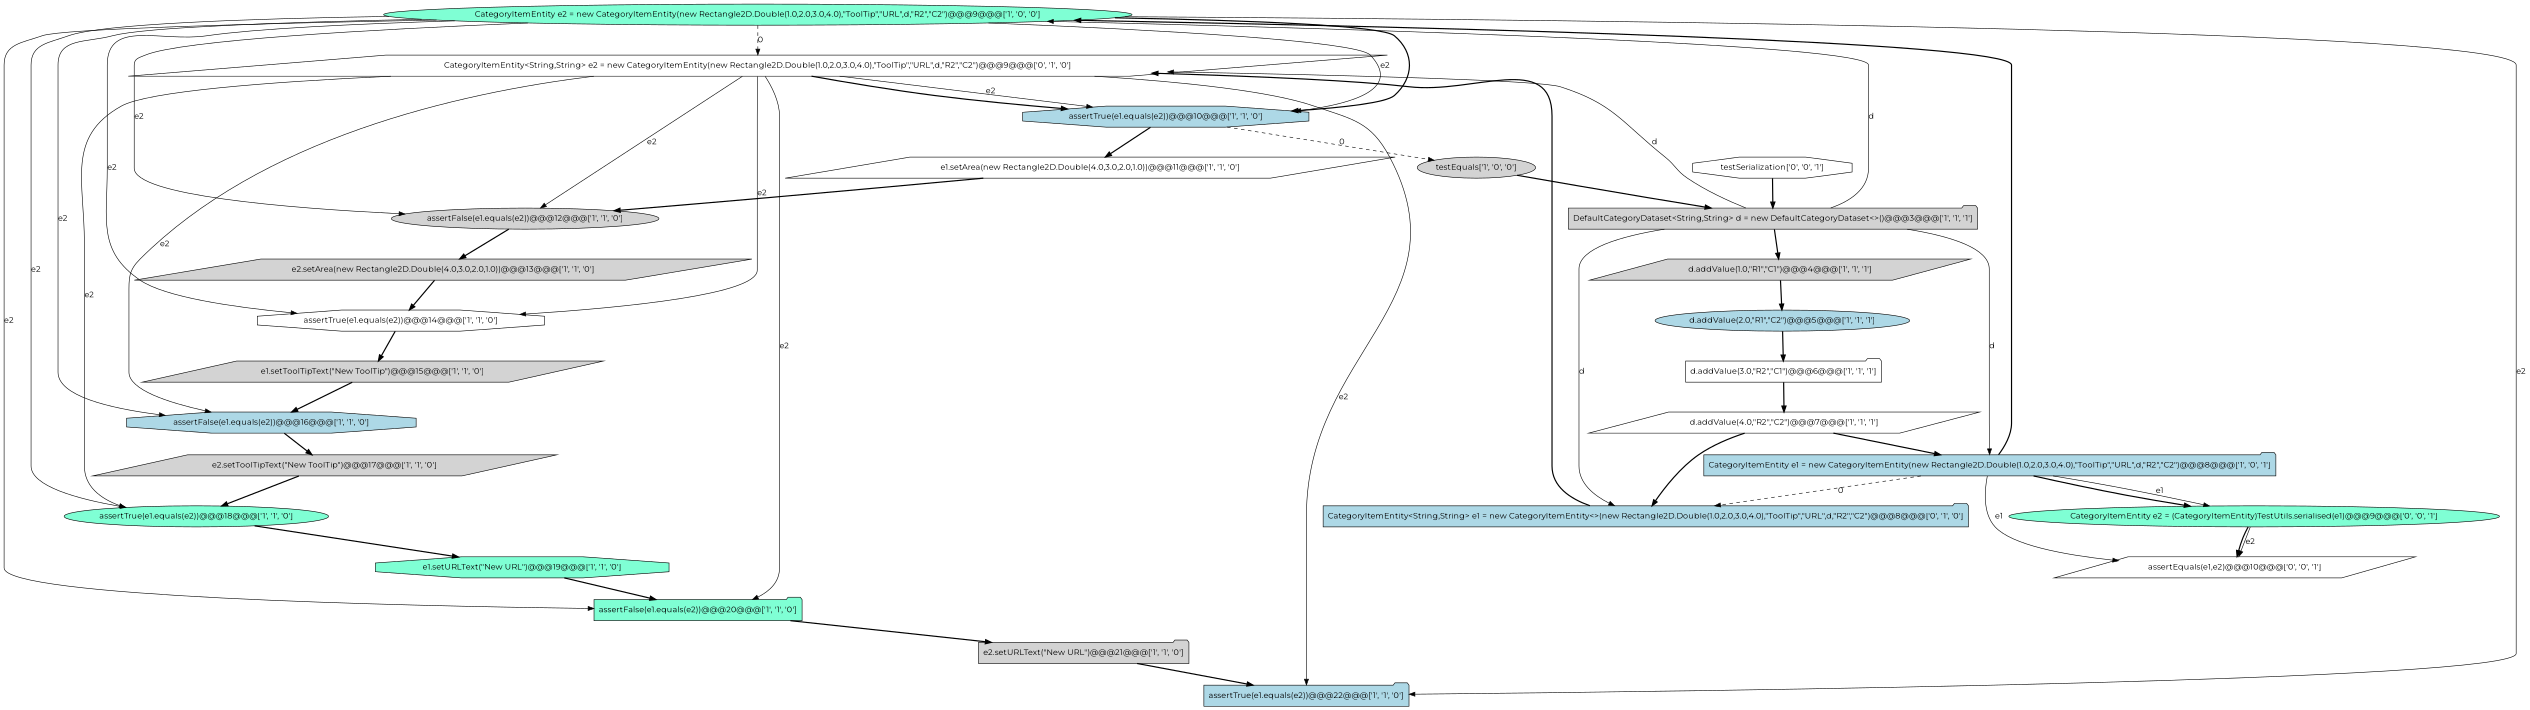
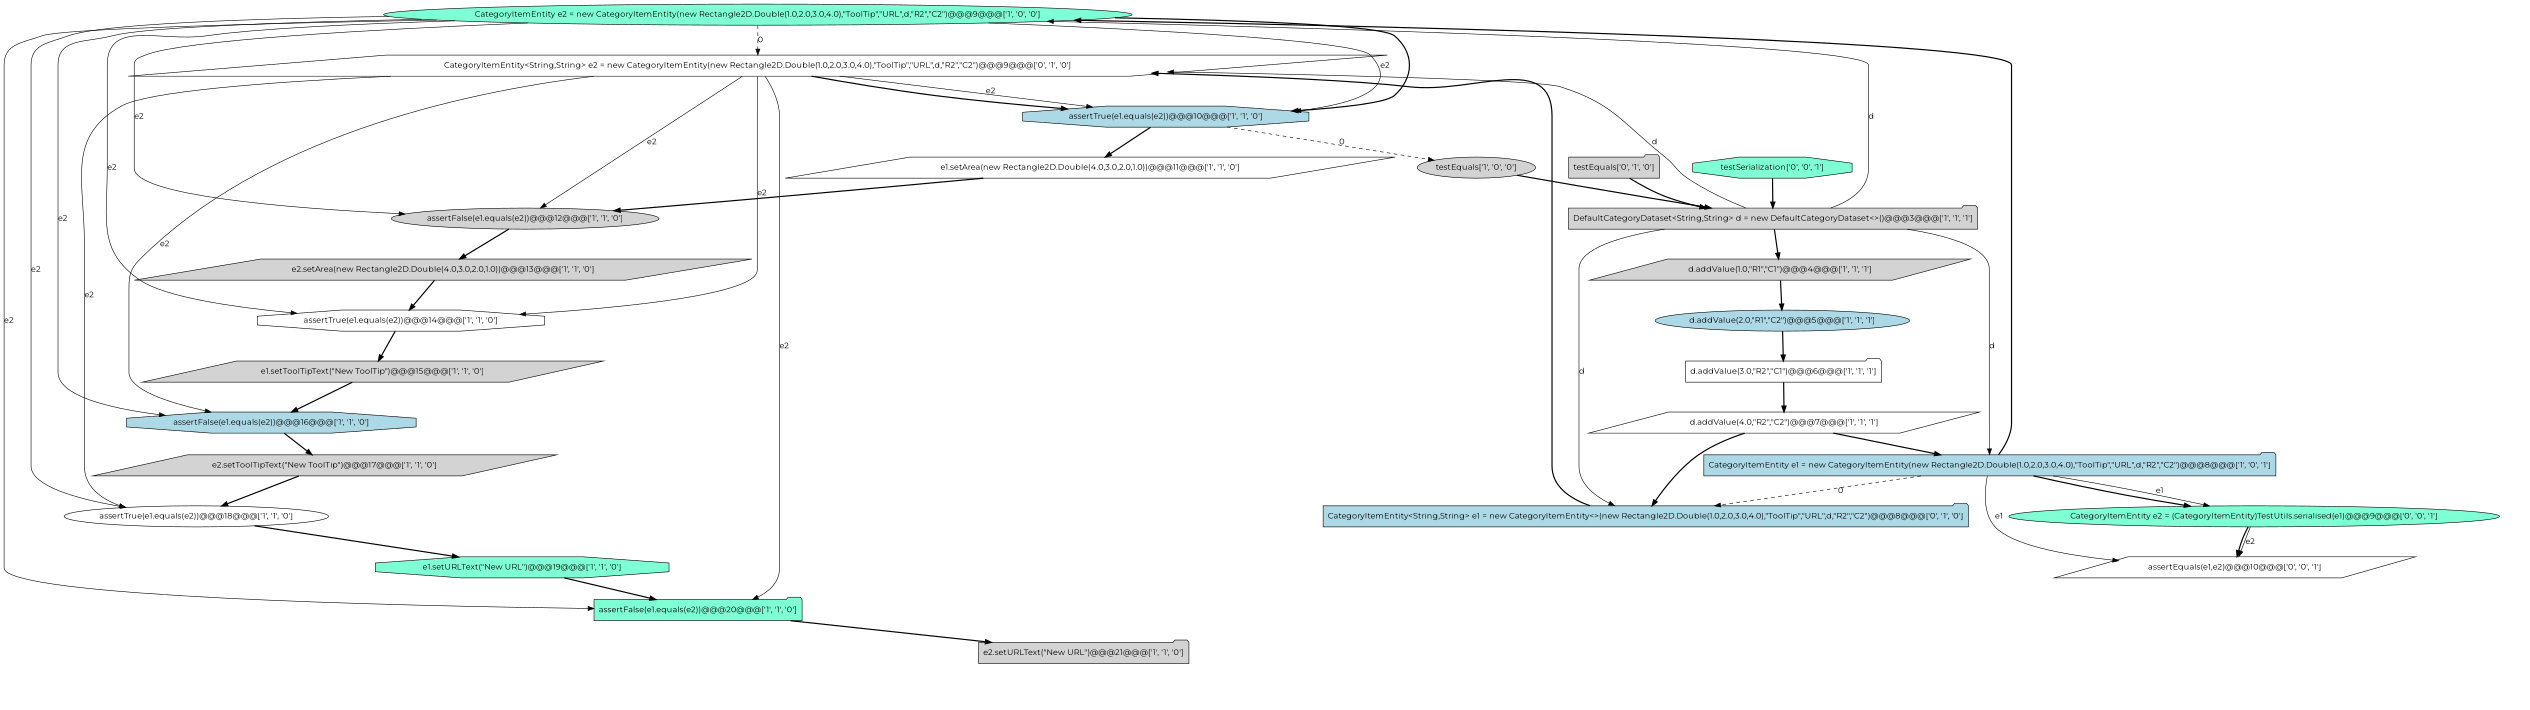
none -> (1614, 168)
(1772, 168) -> (1772, 168)
(196, 516) -> (196, 516)
(1306, 696) -> none
